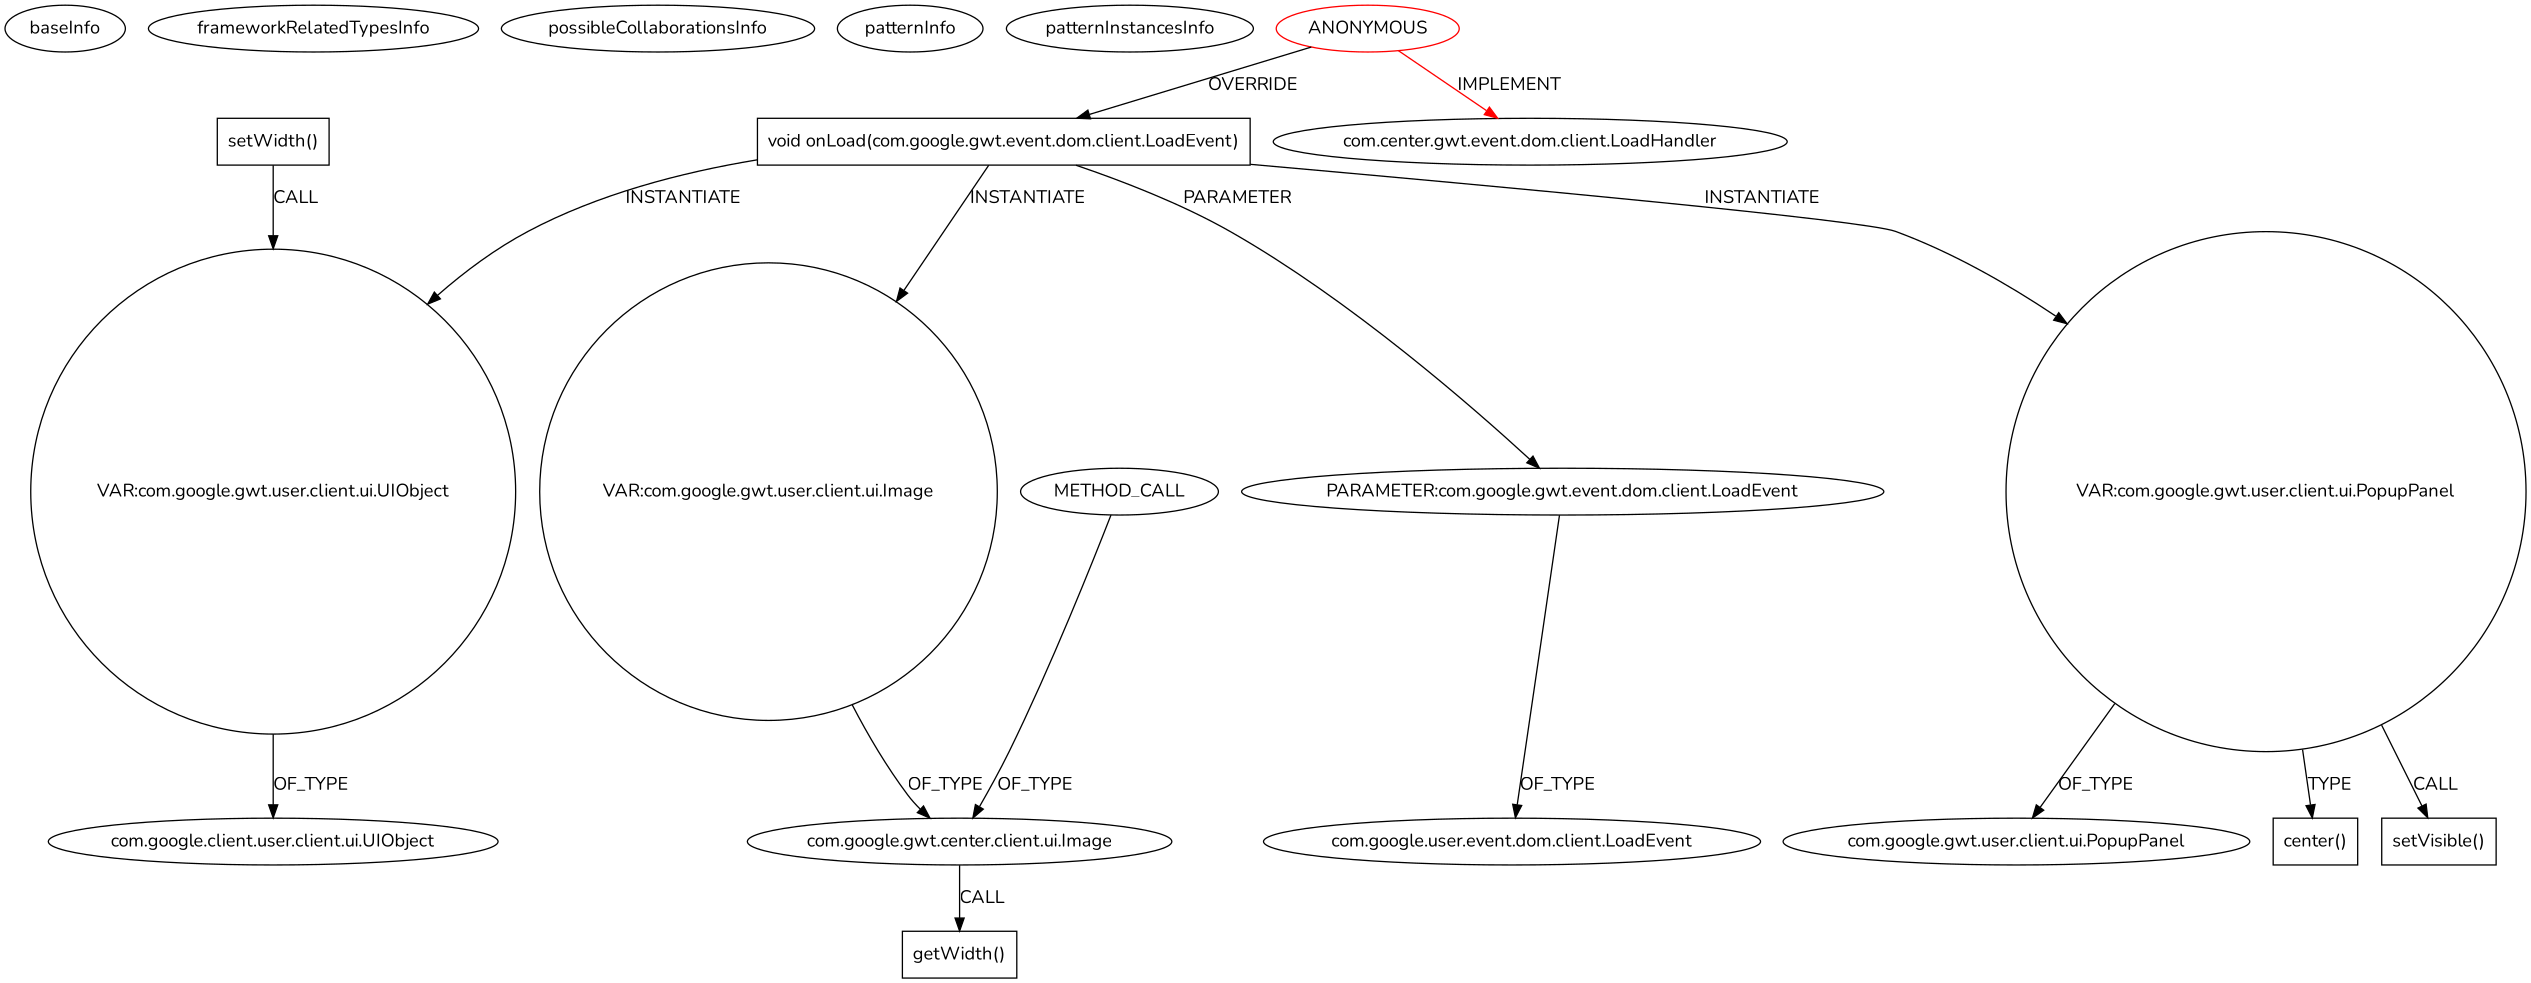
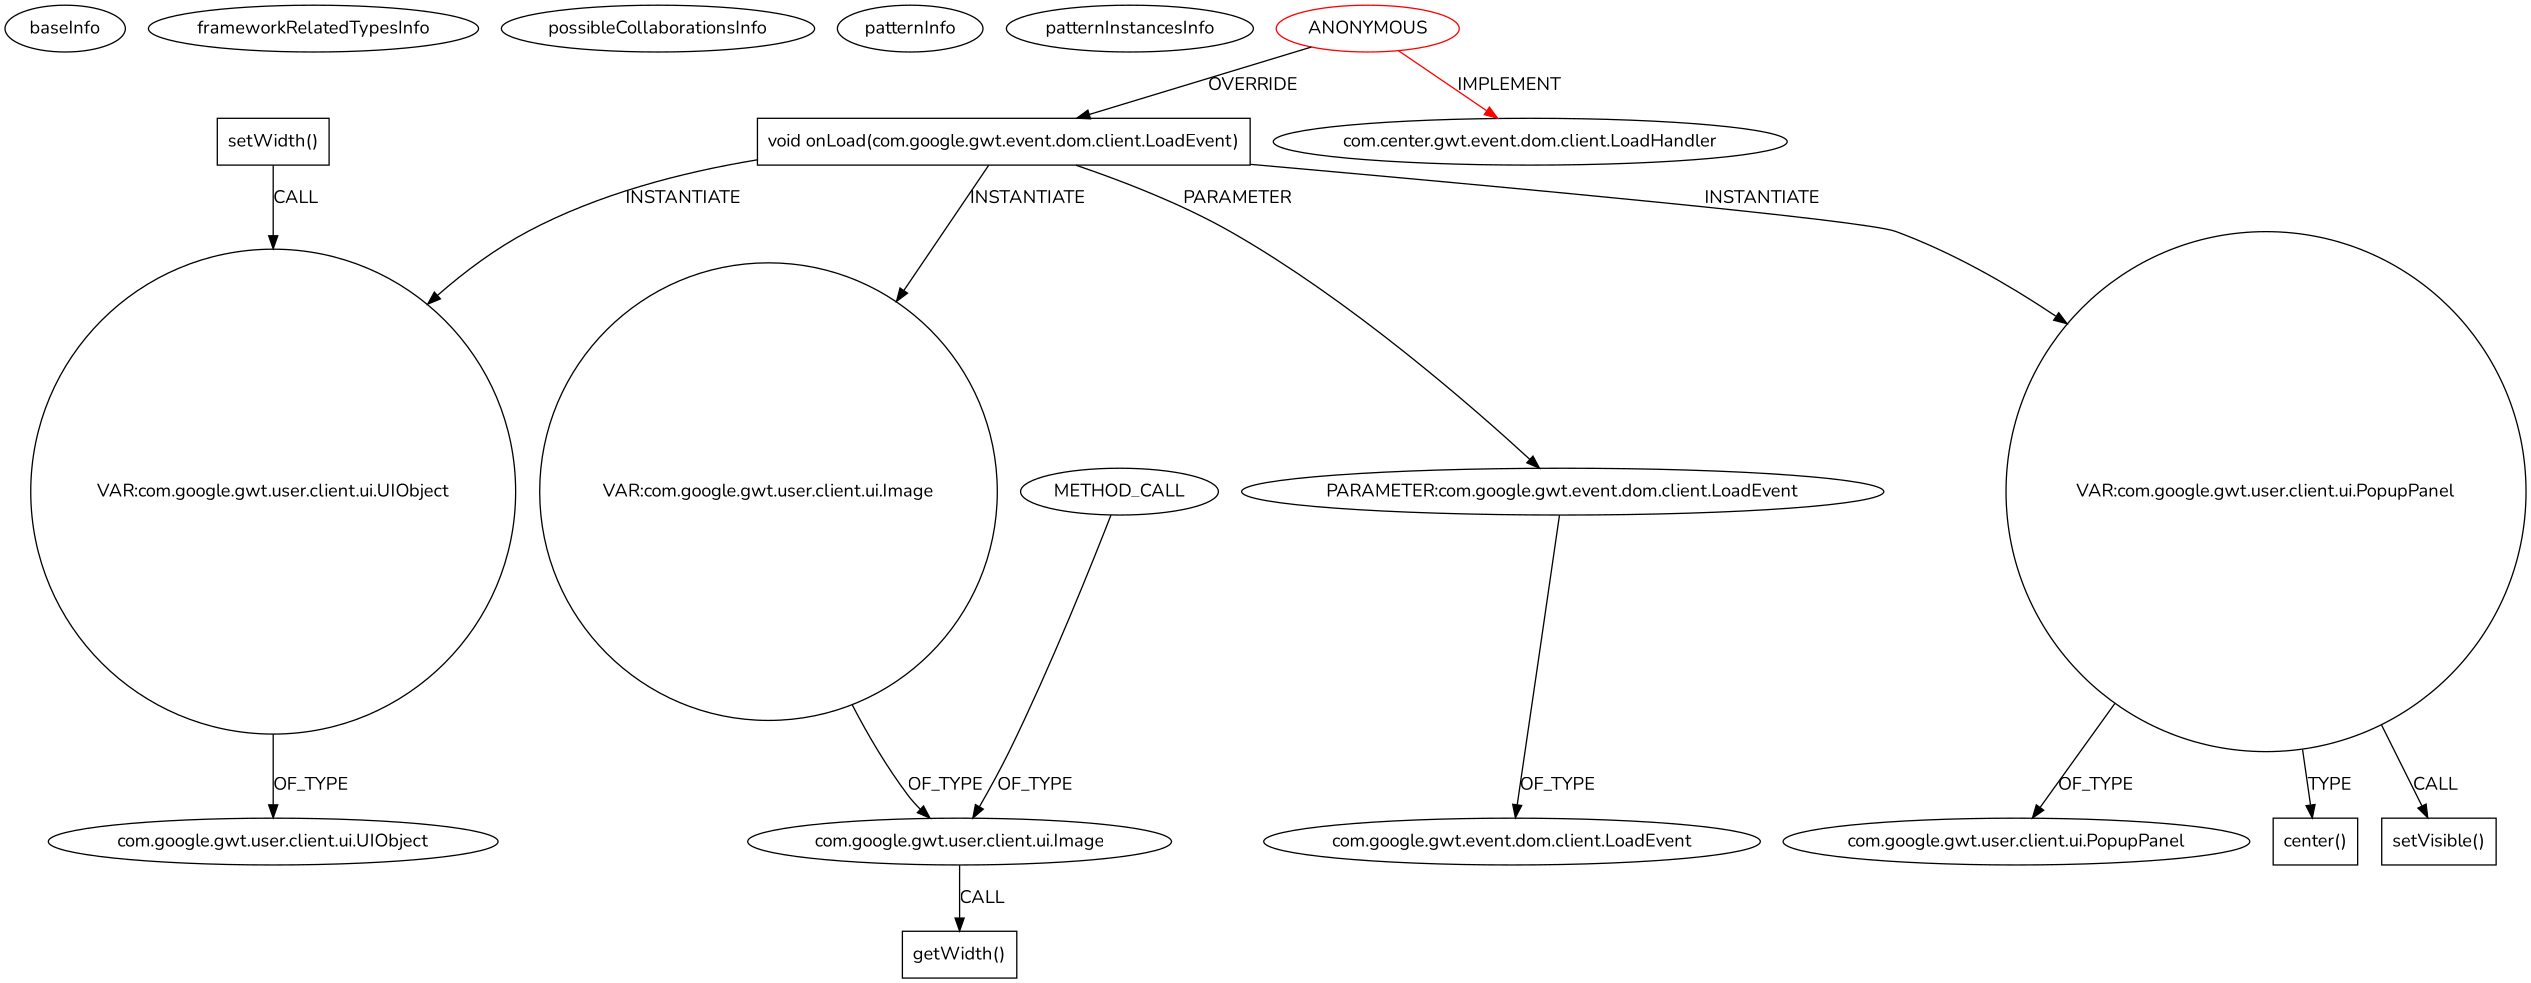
(273, 842) -> (273, 842)
(960, 842) -> (960, 842)
(1512, 842) -> (1512, 842)
